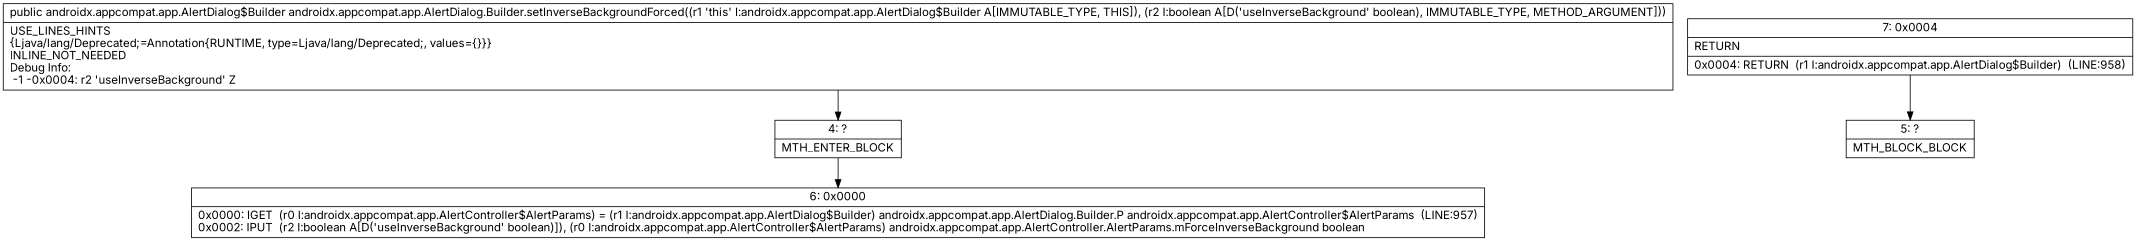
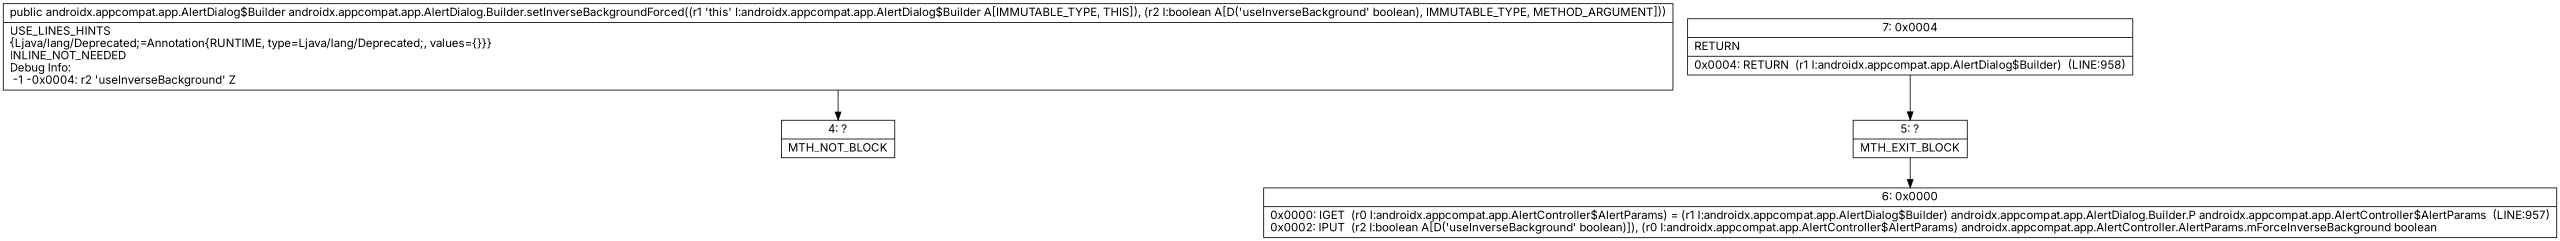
(838, 148) -> (838, 148)
(1910, 148) -> (1910, 148)
(838, 169) -> (1910, 169)
